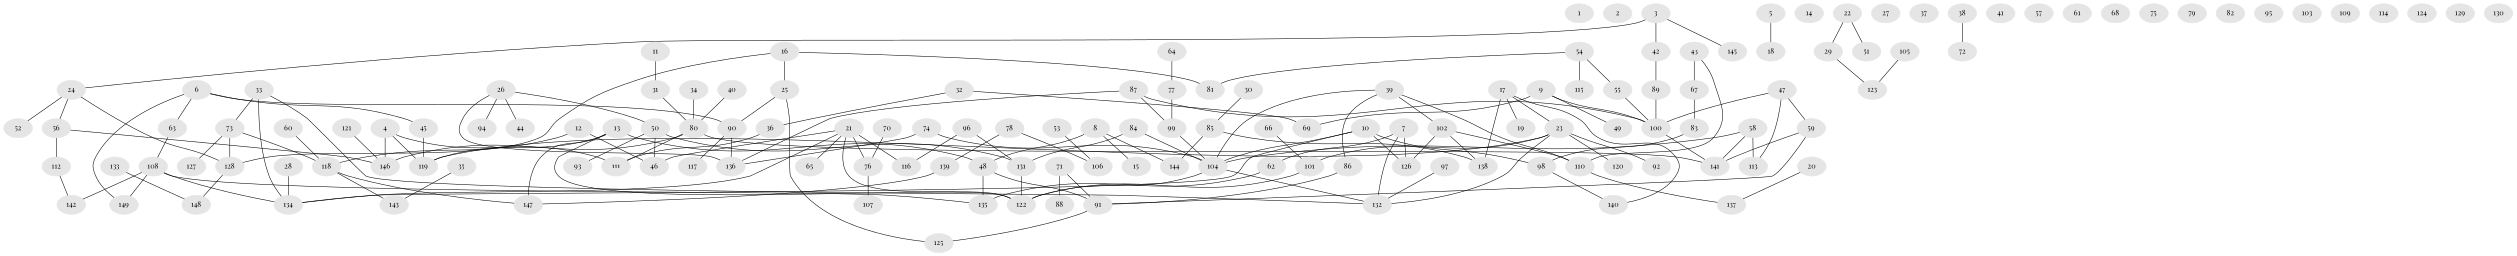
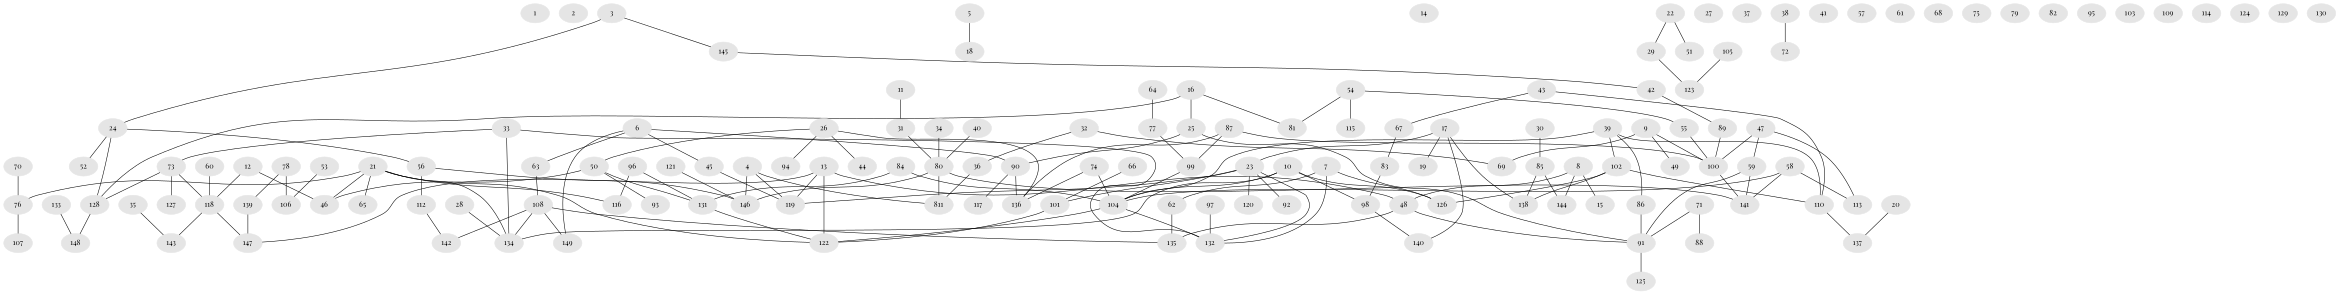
(1656, 33) -> (1188, 67)
(616, 166) -> (939, 205)
(816, 205) -> (1369, 178)
